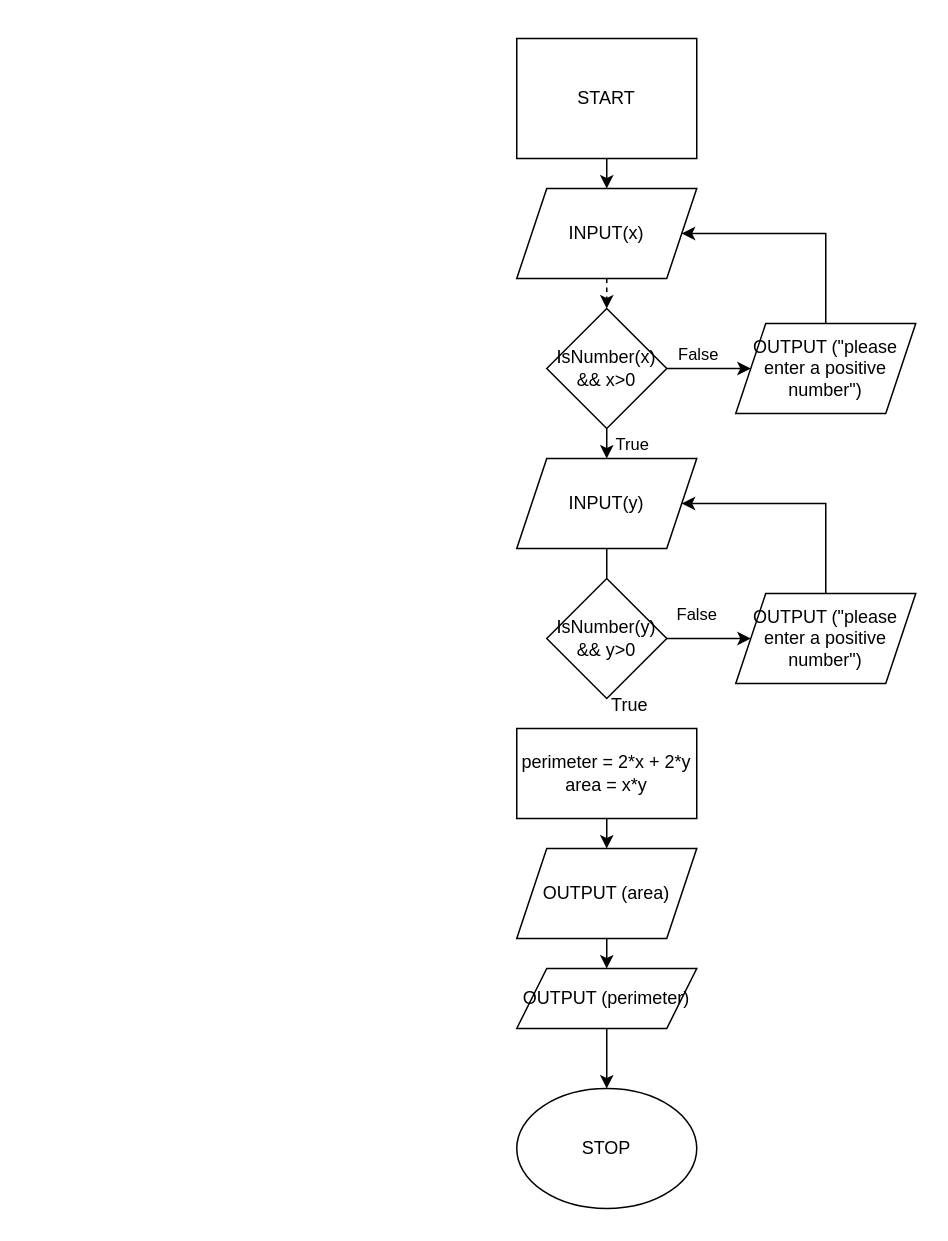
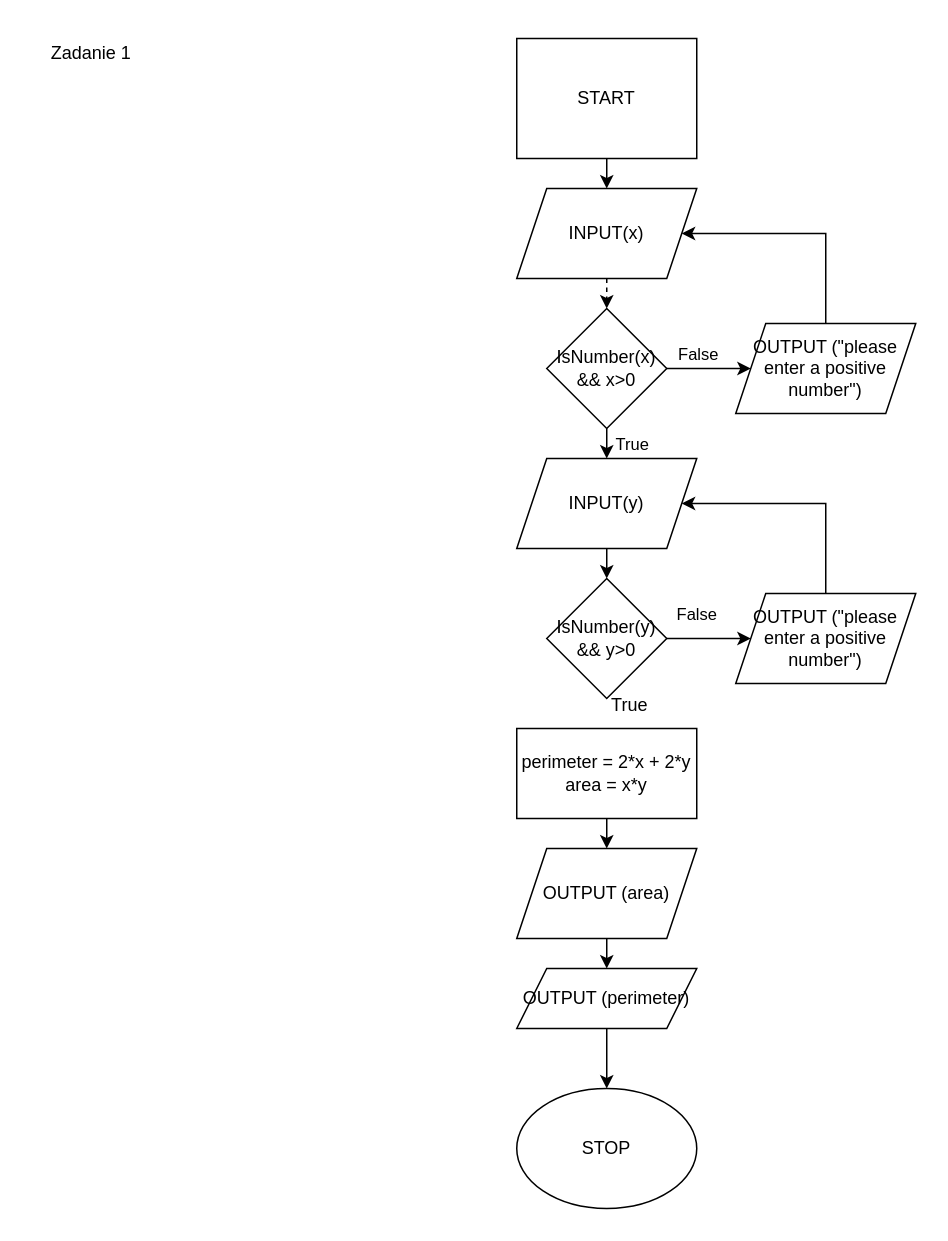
none -> (91, 53)
(607, 571) -> (607, 567)
